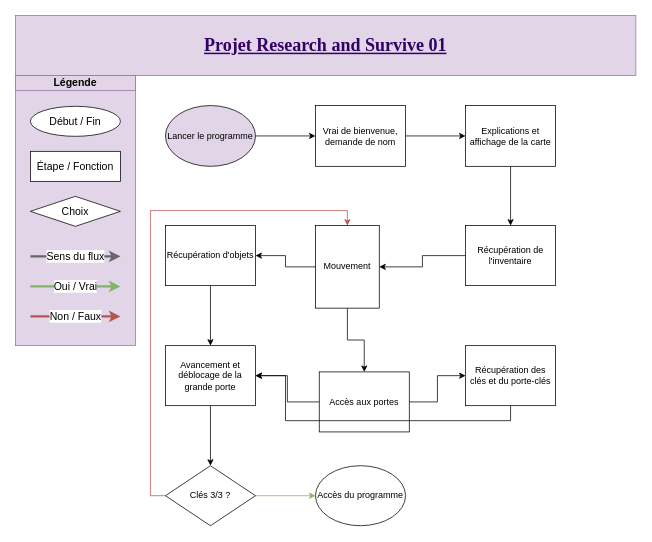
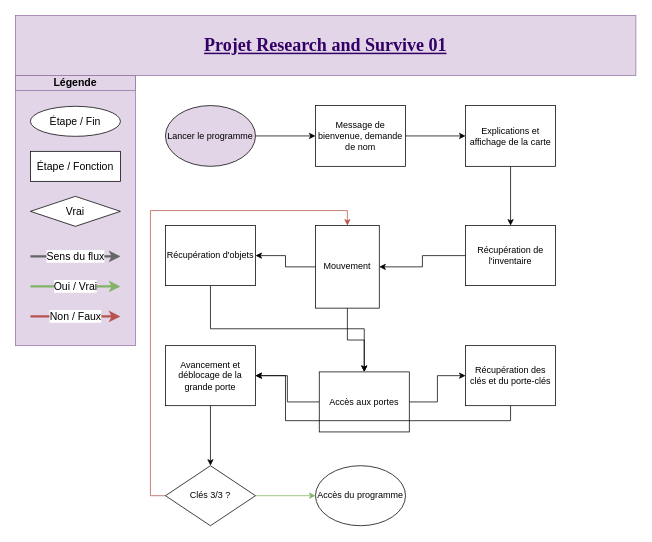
(75, 121) -> (75, 121)
(360, 136) -> (360, 136)
(75, 211) -> (75, 211)
(210, 333) -> (290, 329)
